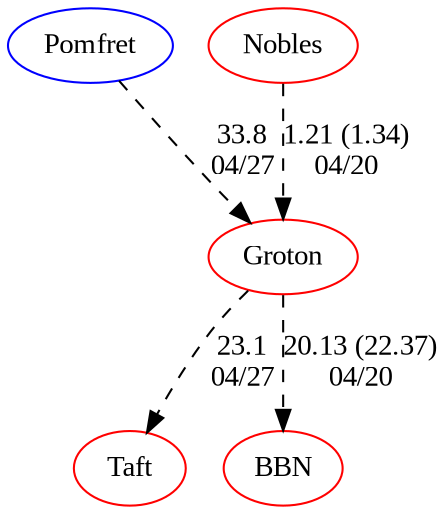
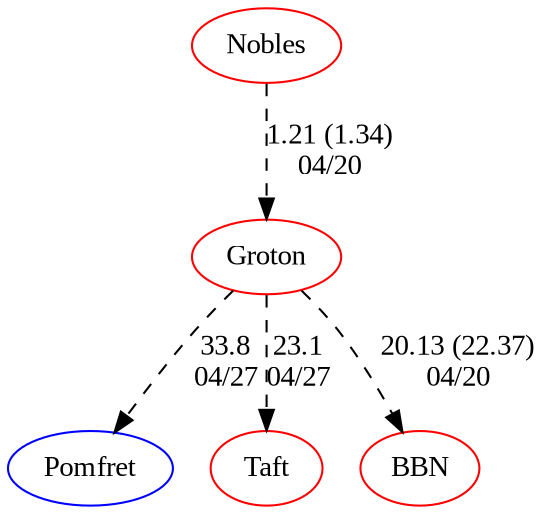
(176, 145) -> (177, 351)
